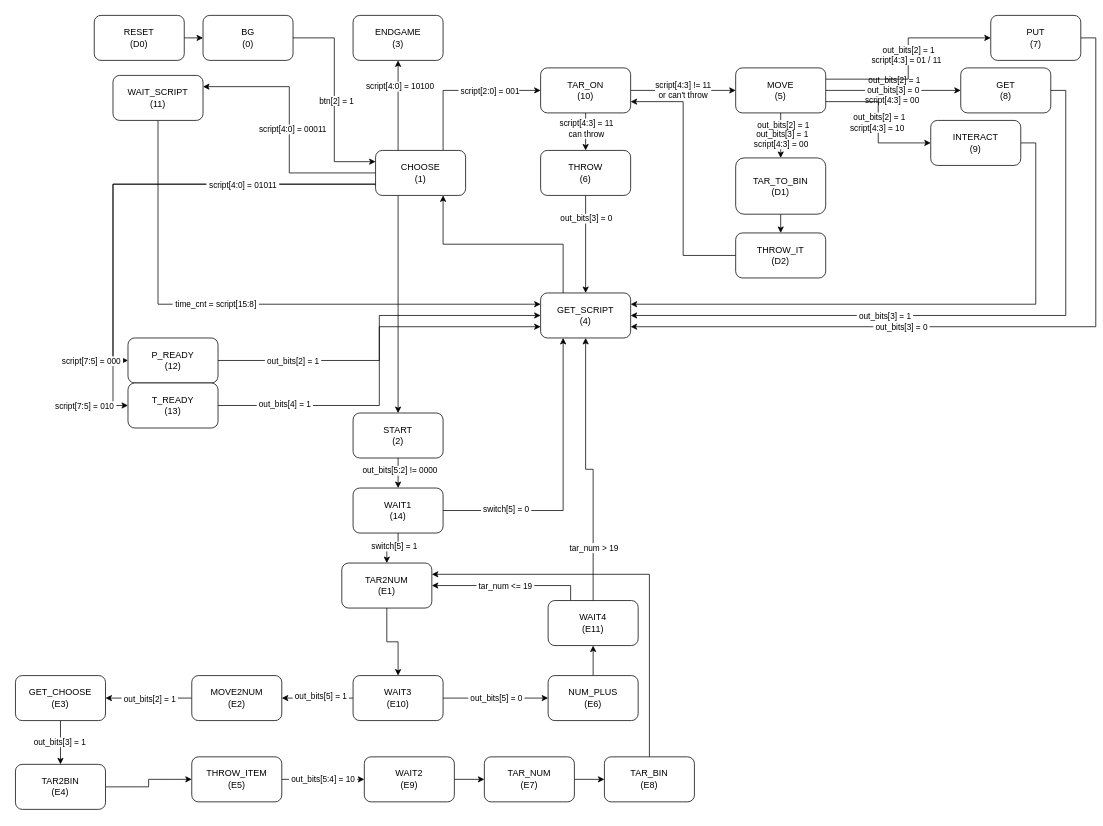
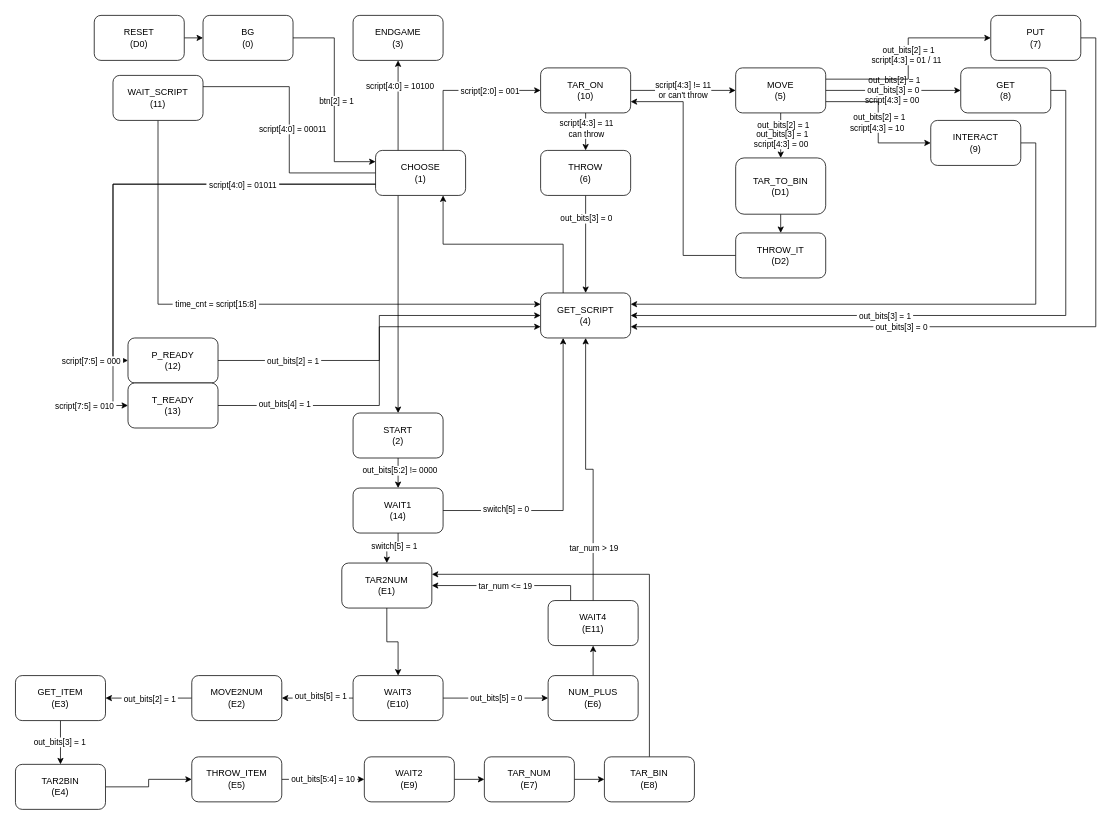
(209, 87) -> (207, 87)
(60, 698) -> (60, 698)
